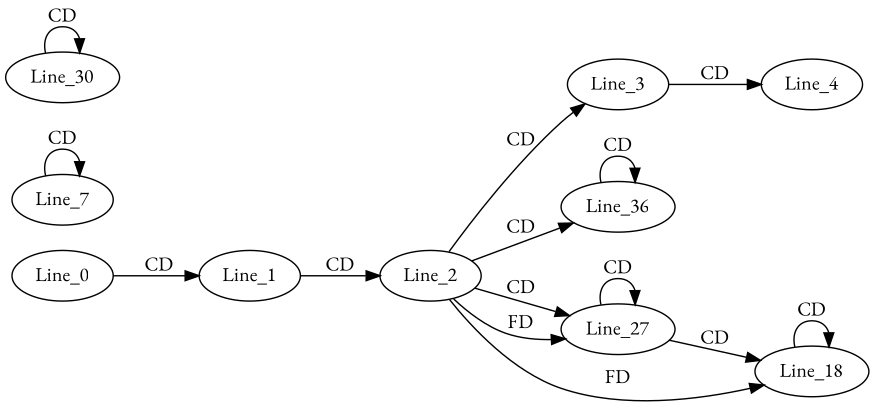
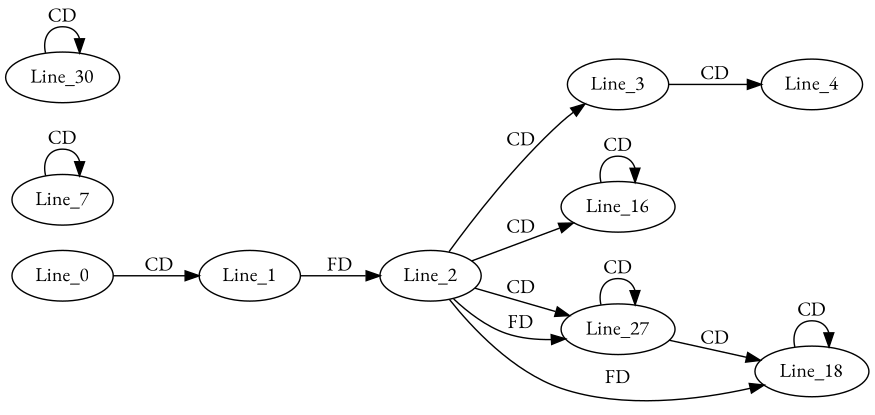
(618, 207) -> (618, 207)
(340, 265) -> (340, 265)
